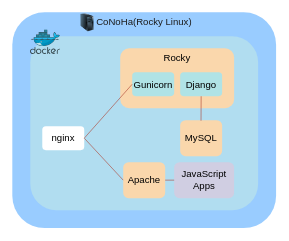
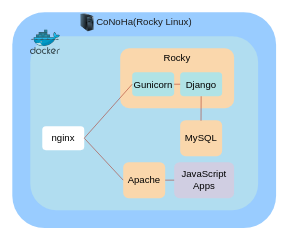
none -> (177, 84)
